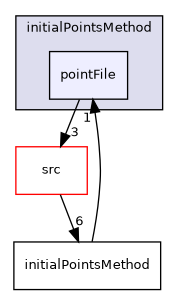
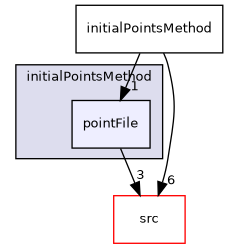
(67, 212) -> (174, 117)
